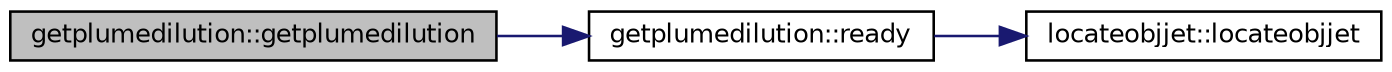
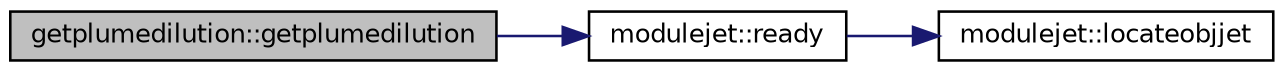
(761, 36) -> (718, 36)
(1204, 36) -> (1106, 36)
